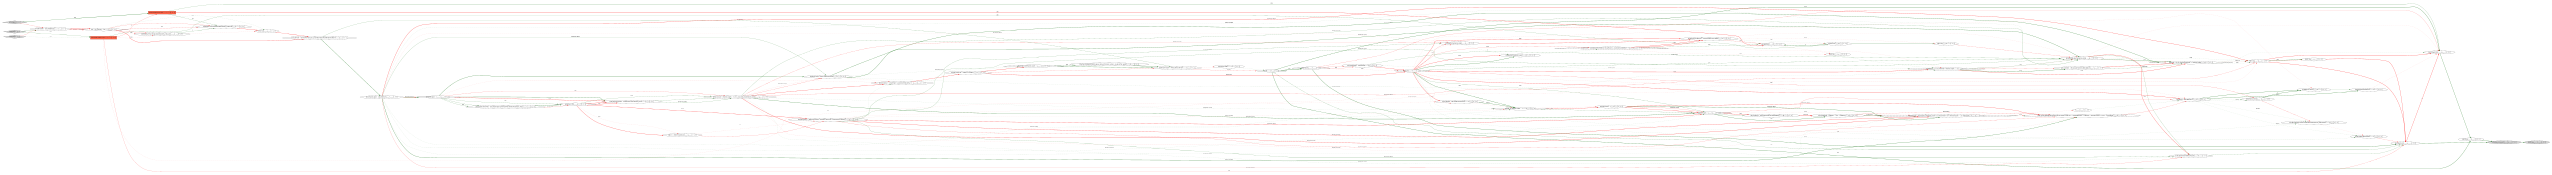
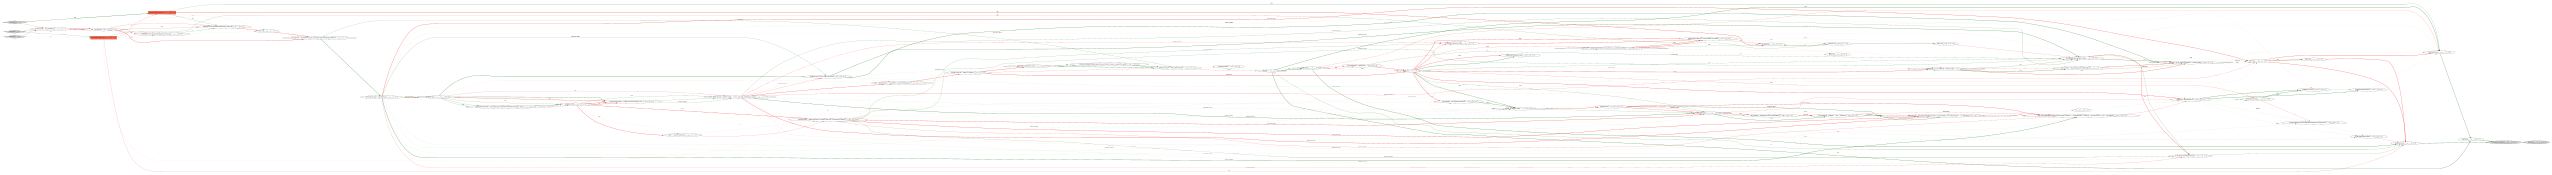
(2422, 98) -> none
